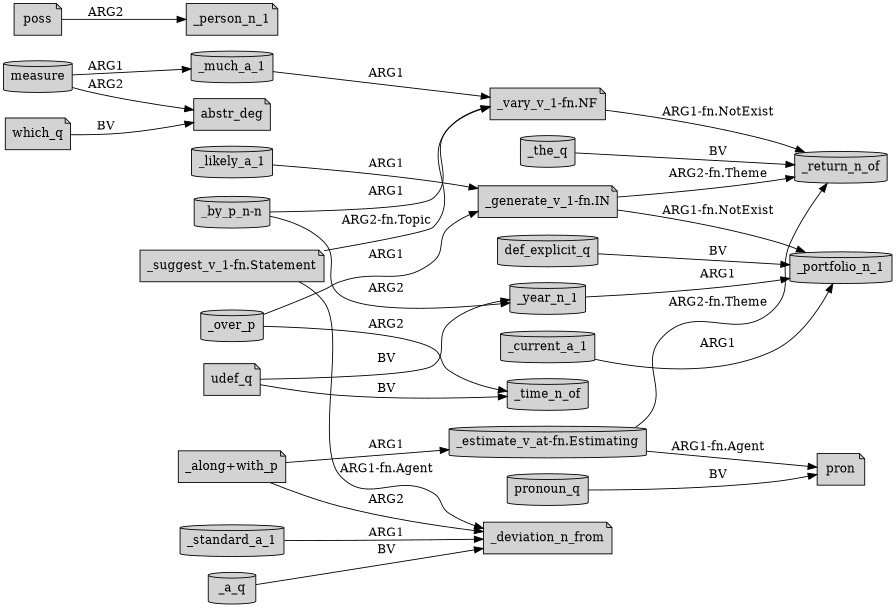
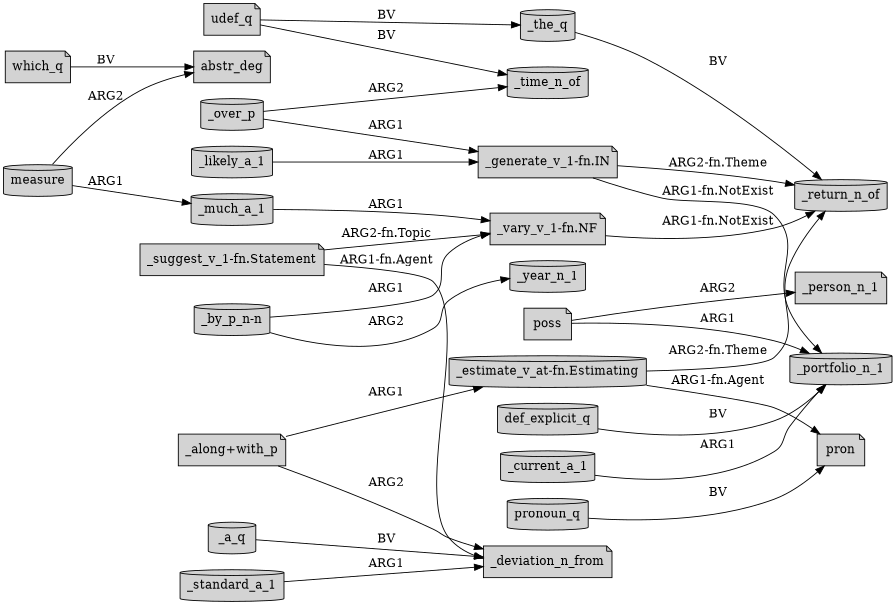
(684, 291) -> (688, 327)
(399, 373) -> (386, 22)
